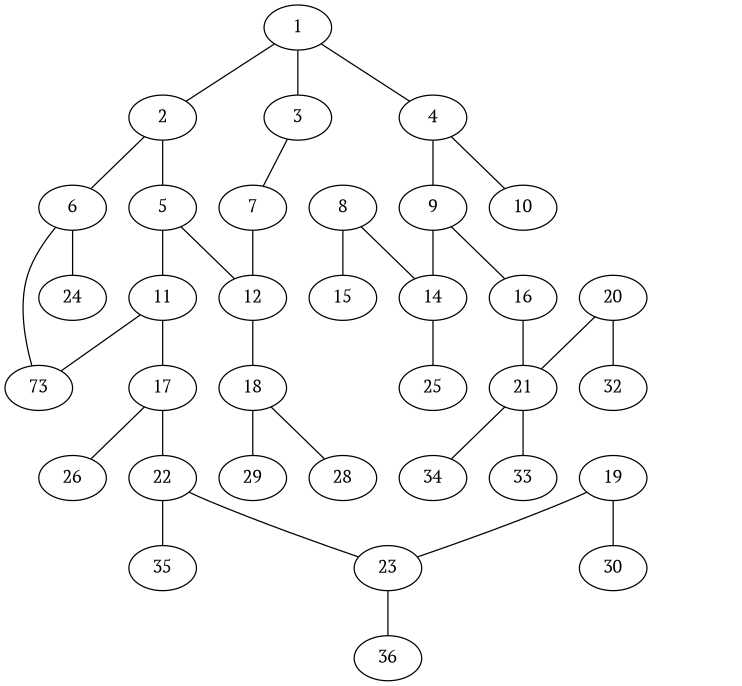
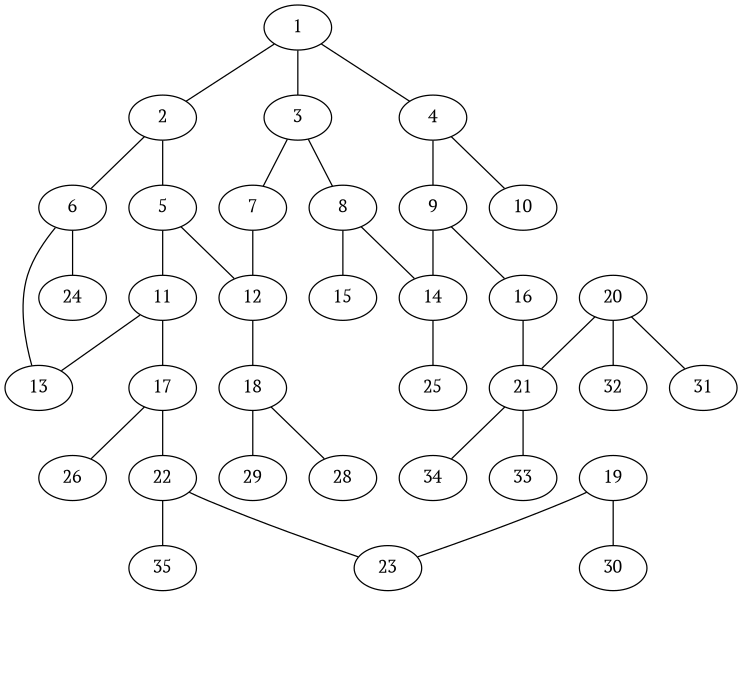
none -> (320, 163)
(39, 388) -> (39, 388)
none -> (703, 388)
(388, 658) -> none
